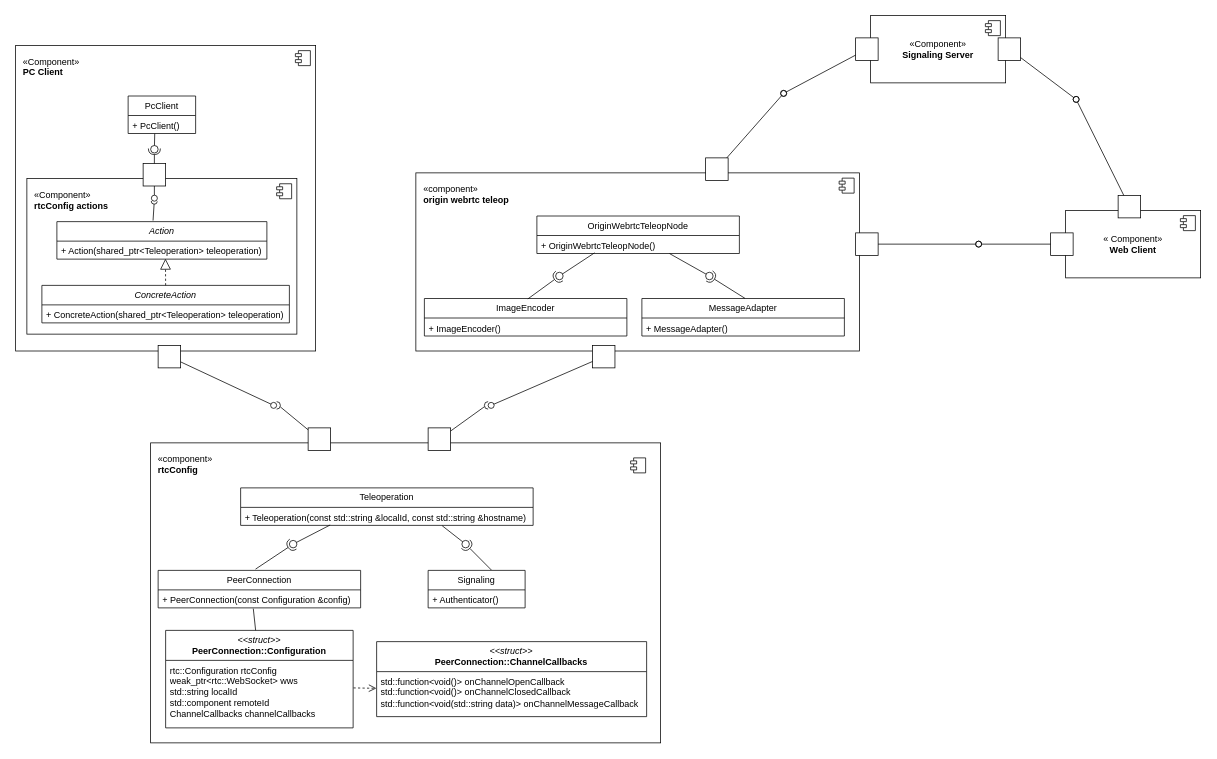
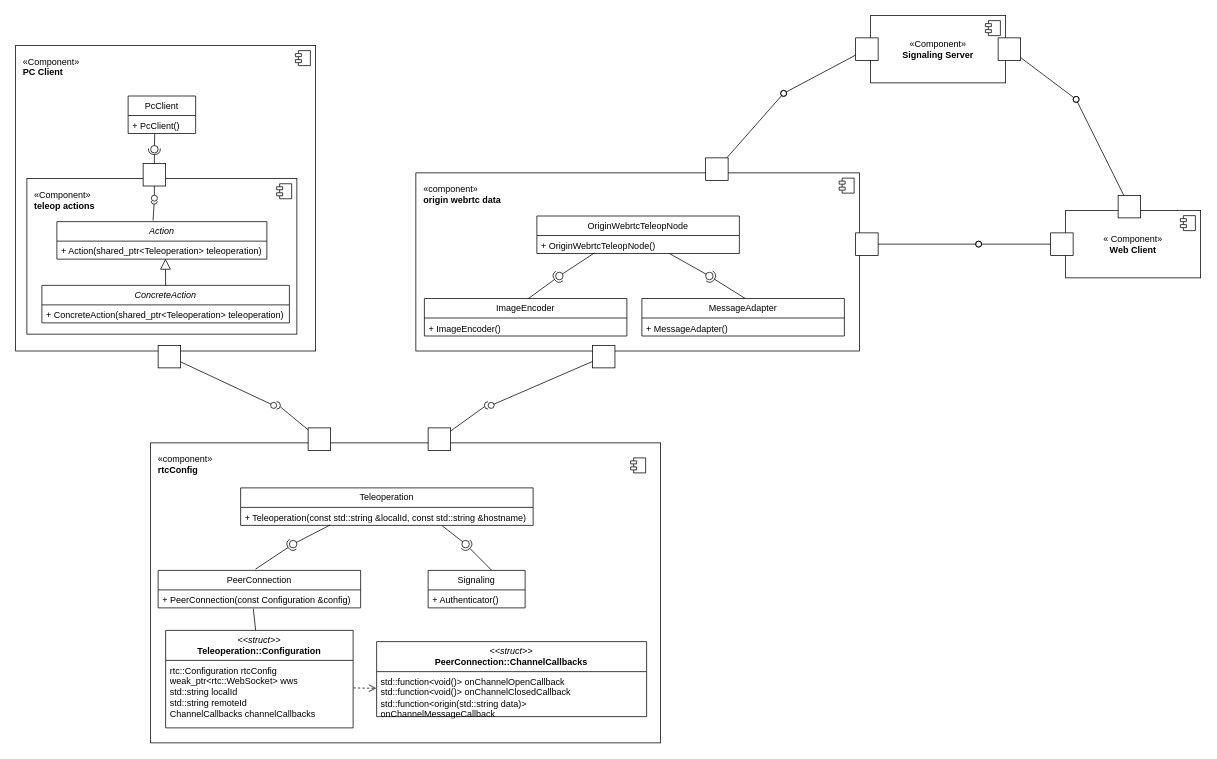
(468, 195) -> (464, 195)
(73, 201) -> (66, 201)
(165, 277) -> (165, 277)
(259, 645) -> (259, 645)
(245, 693) -> (245, 693)
(512, 698) -> (512, 698)
